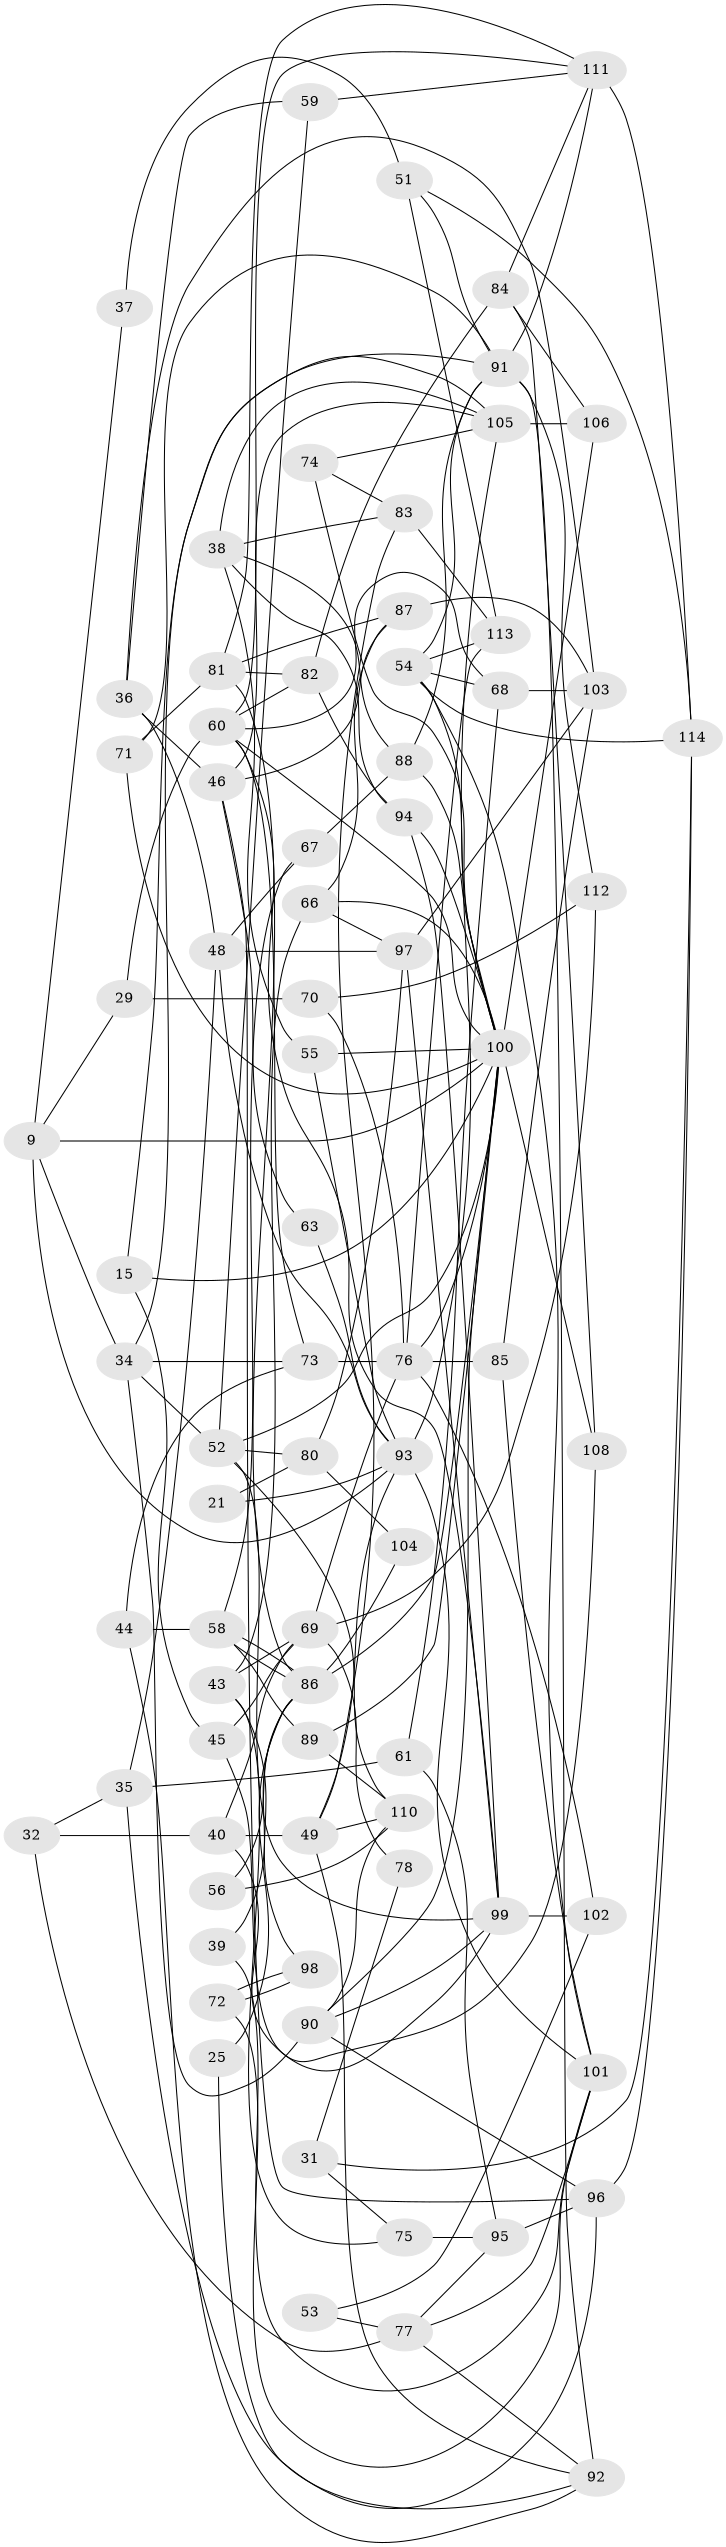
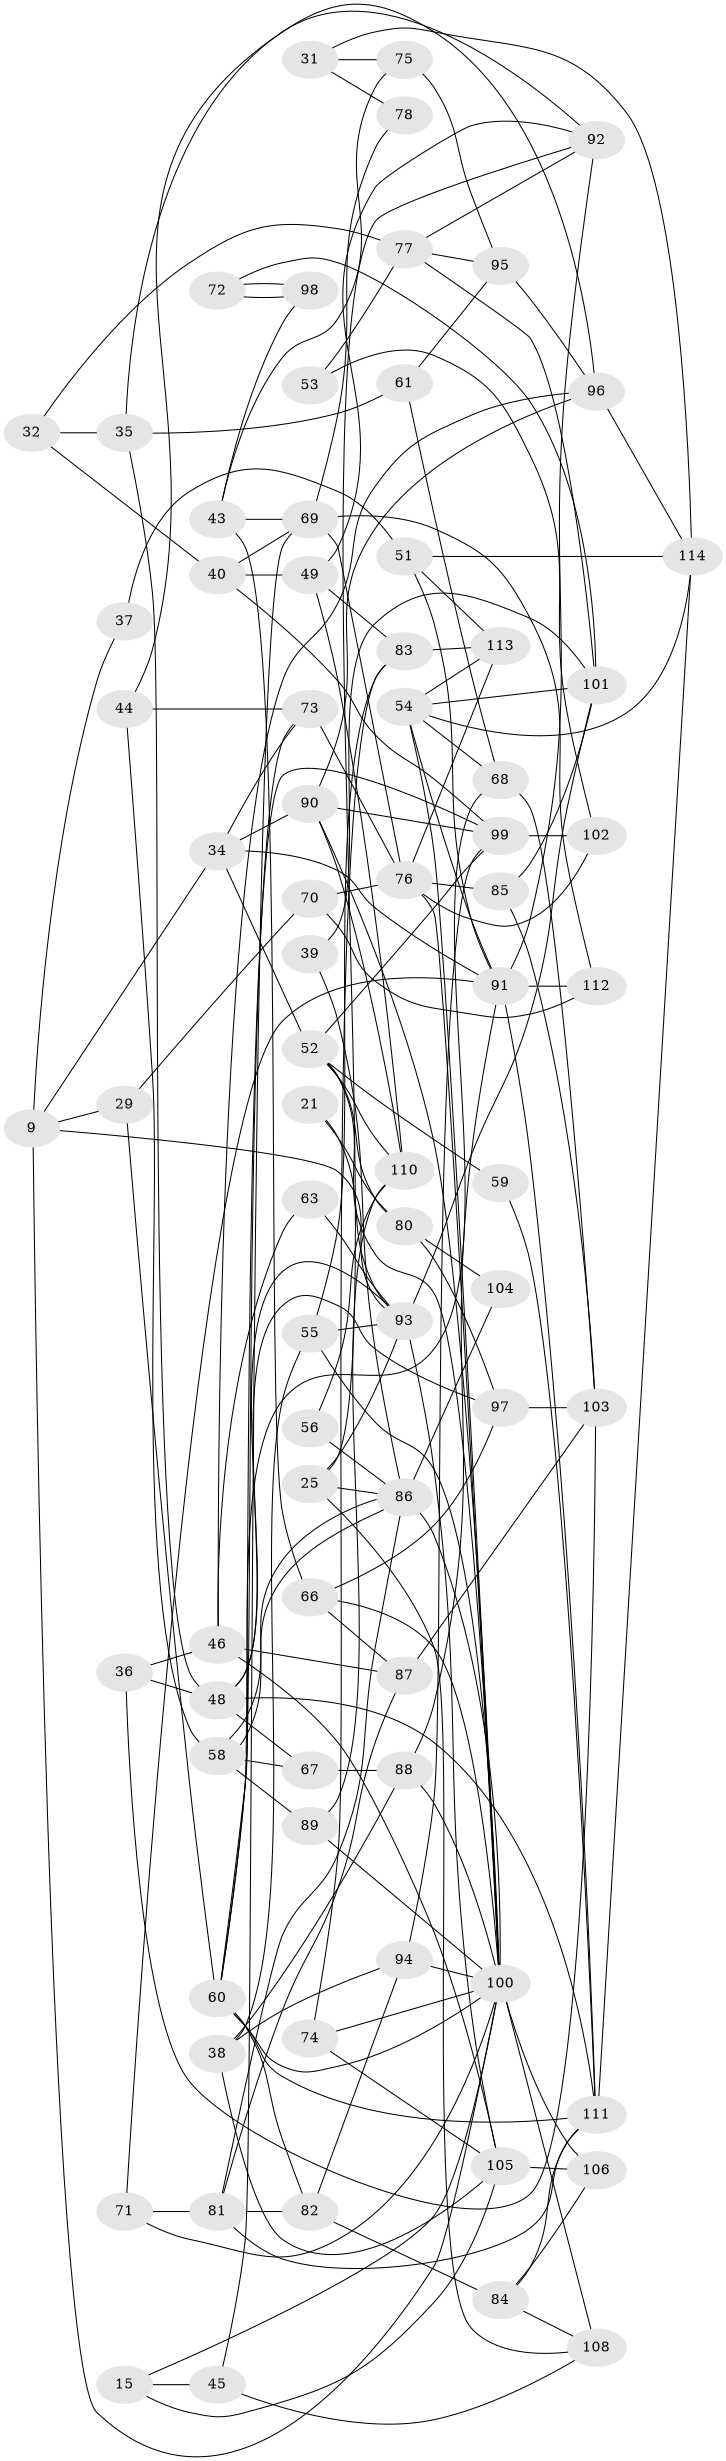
(157, 356) -> none
(311, 530) -> (345, 988)
(459, 1503) -> none
(356, 1645) -> (369, 1404)
none -> (508, 1829)
none -> (444, 1924)
